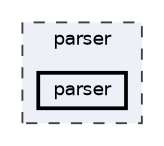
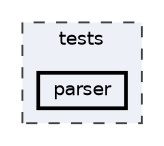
(82, 40) -> (82, 40)
